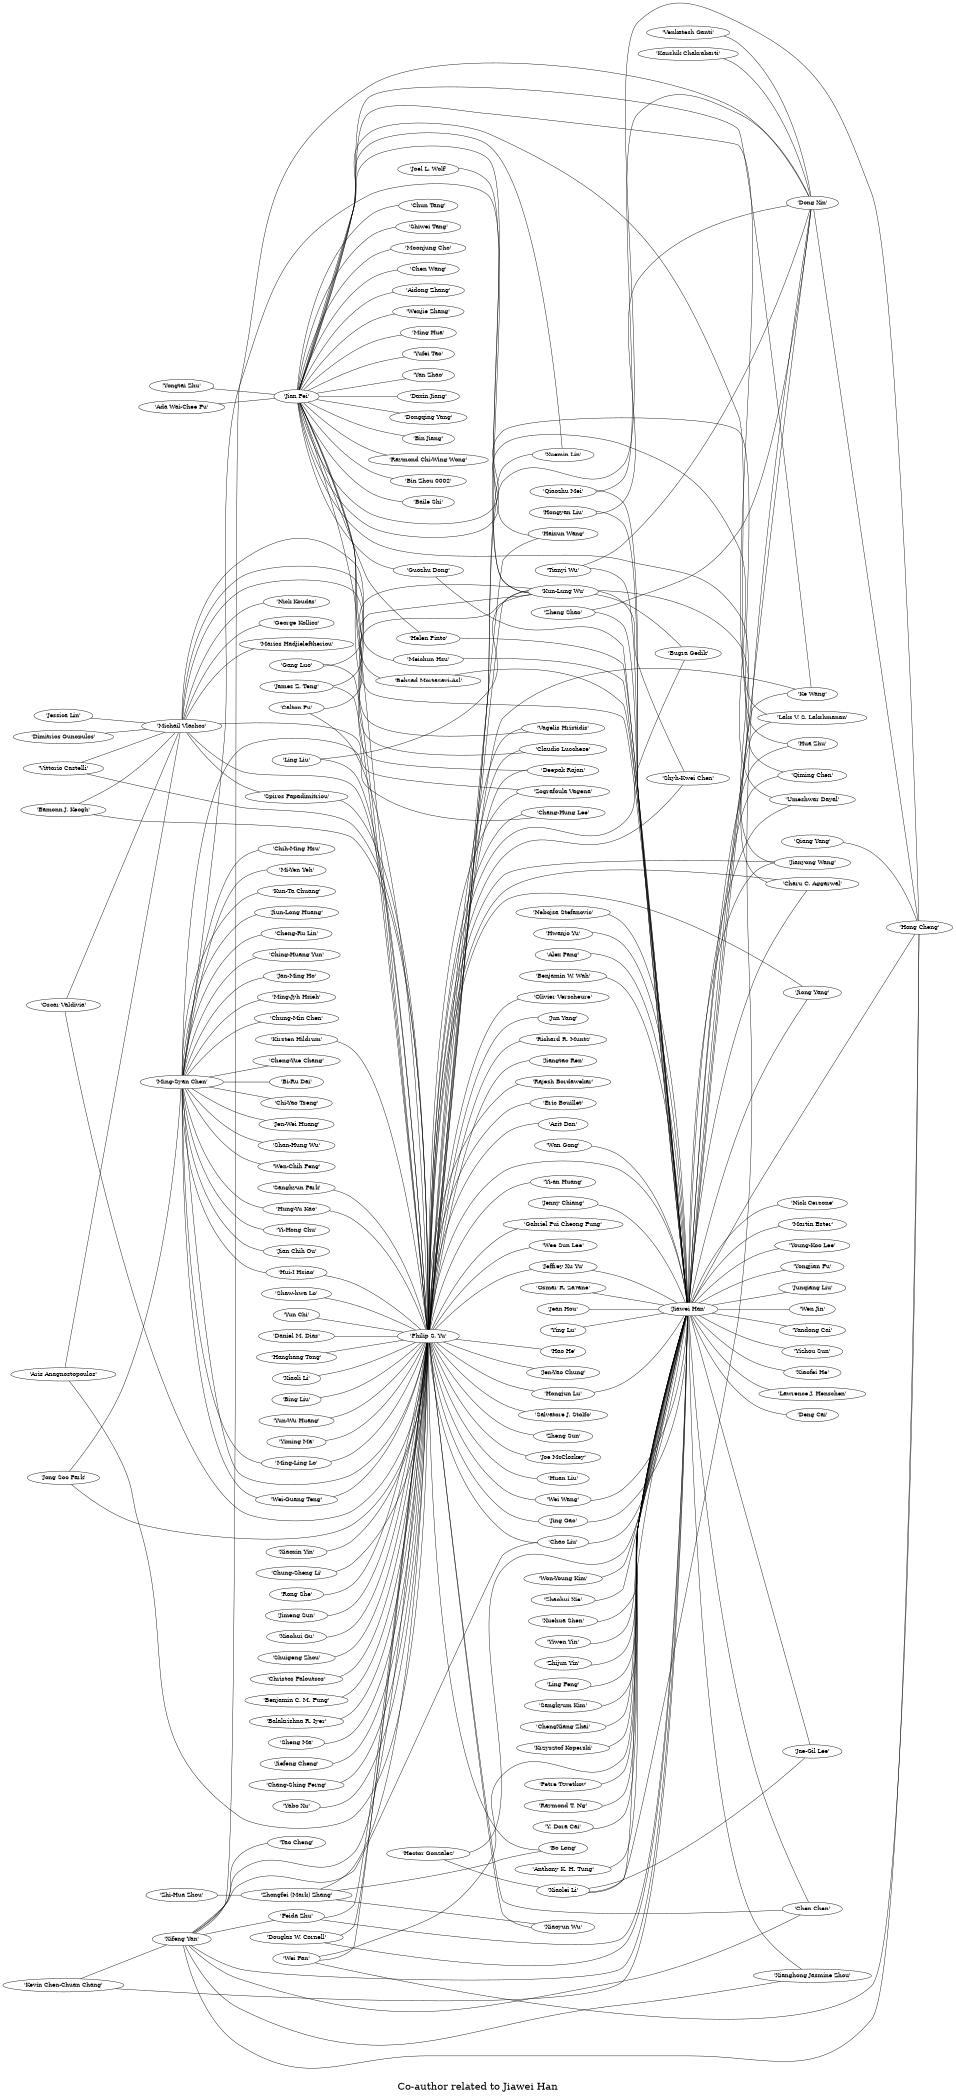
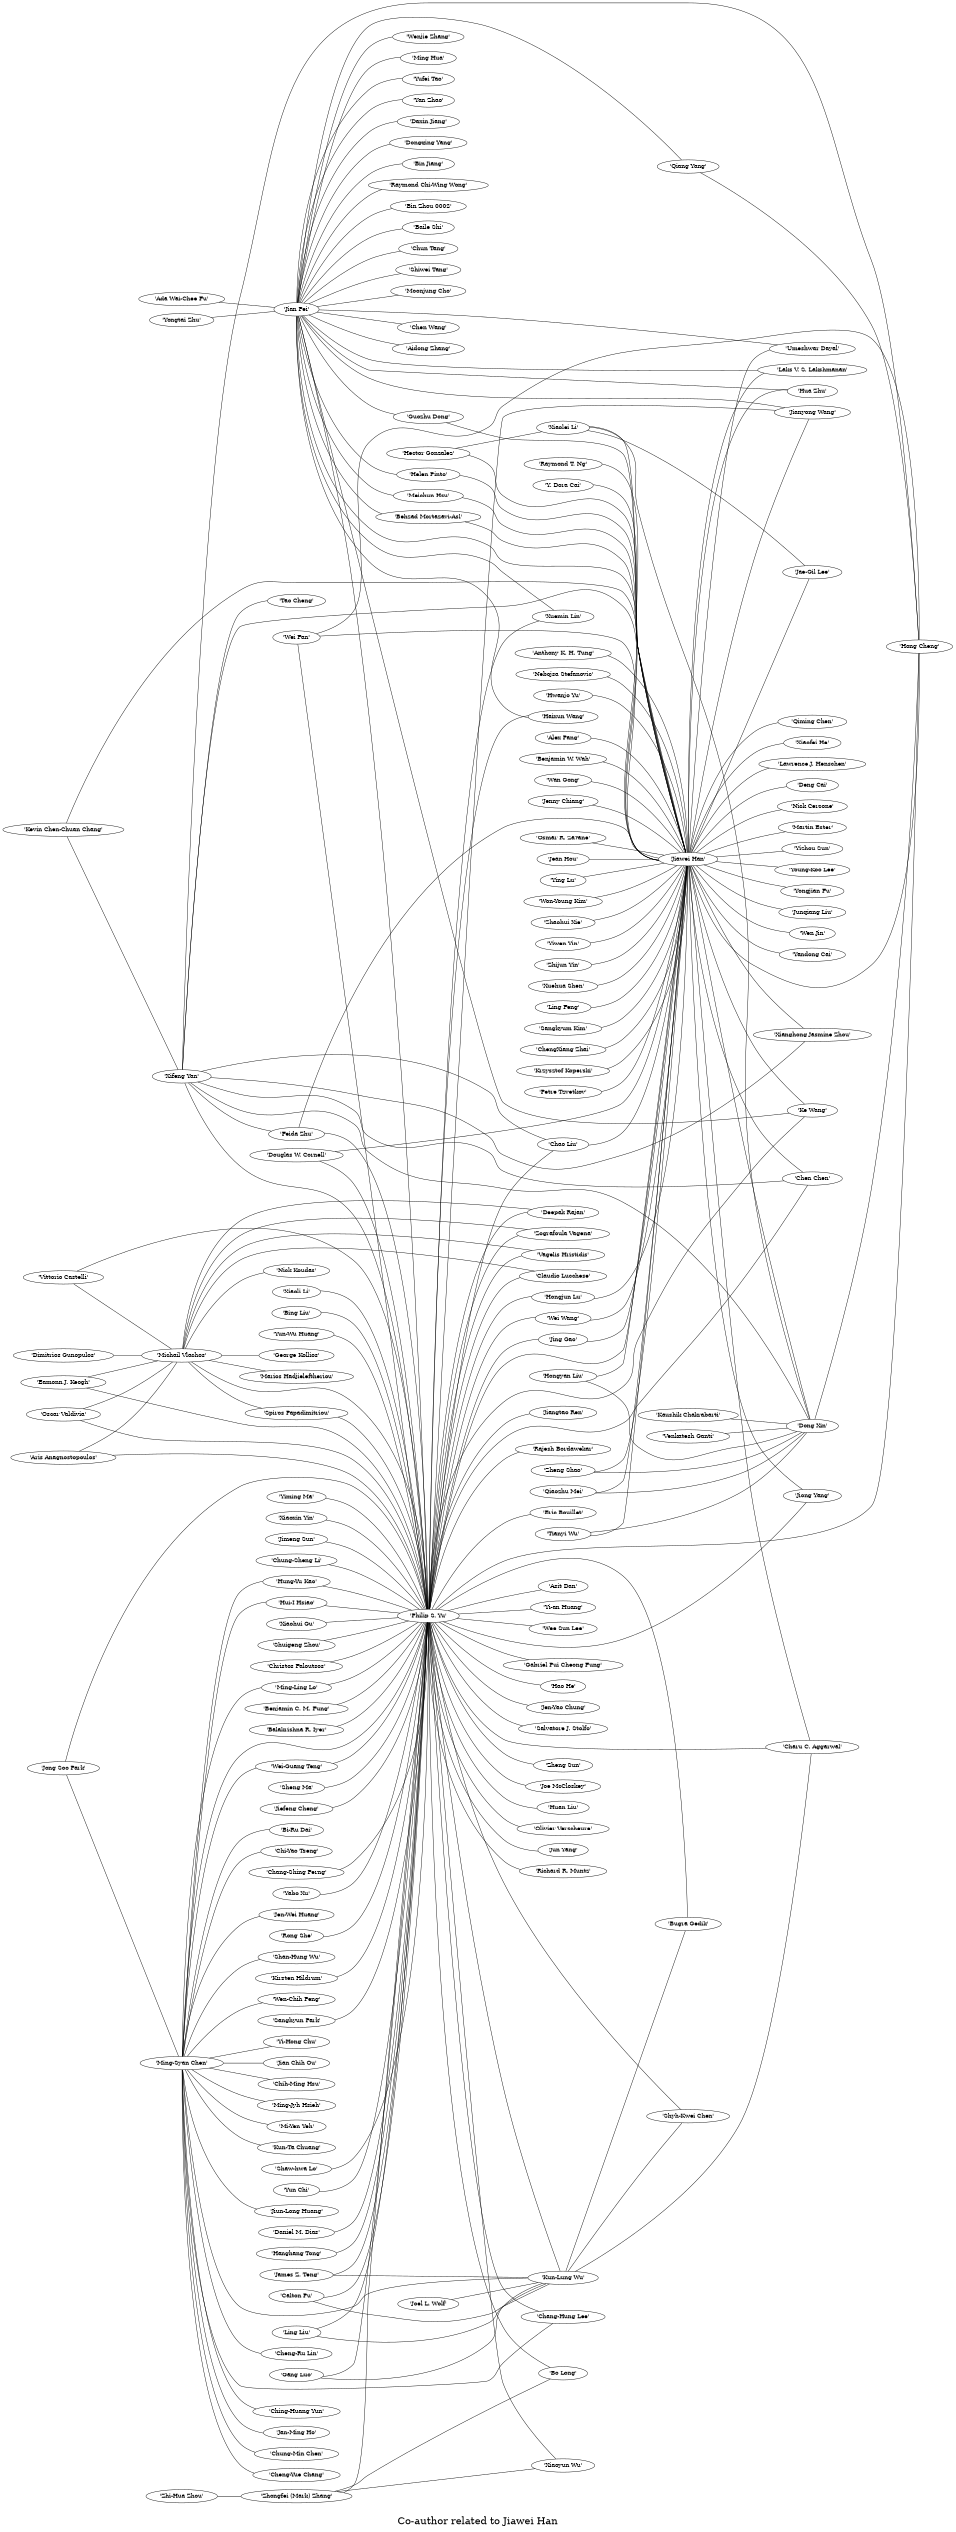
(629, 418) -> (402, 18)
(63, 716) -> none
(563, 1267) -> none
